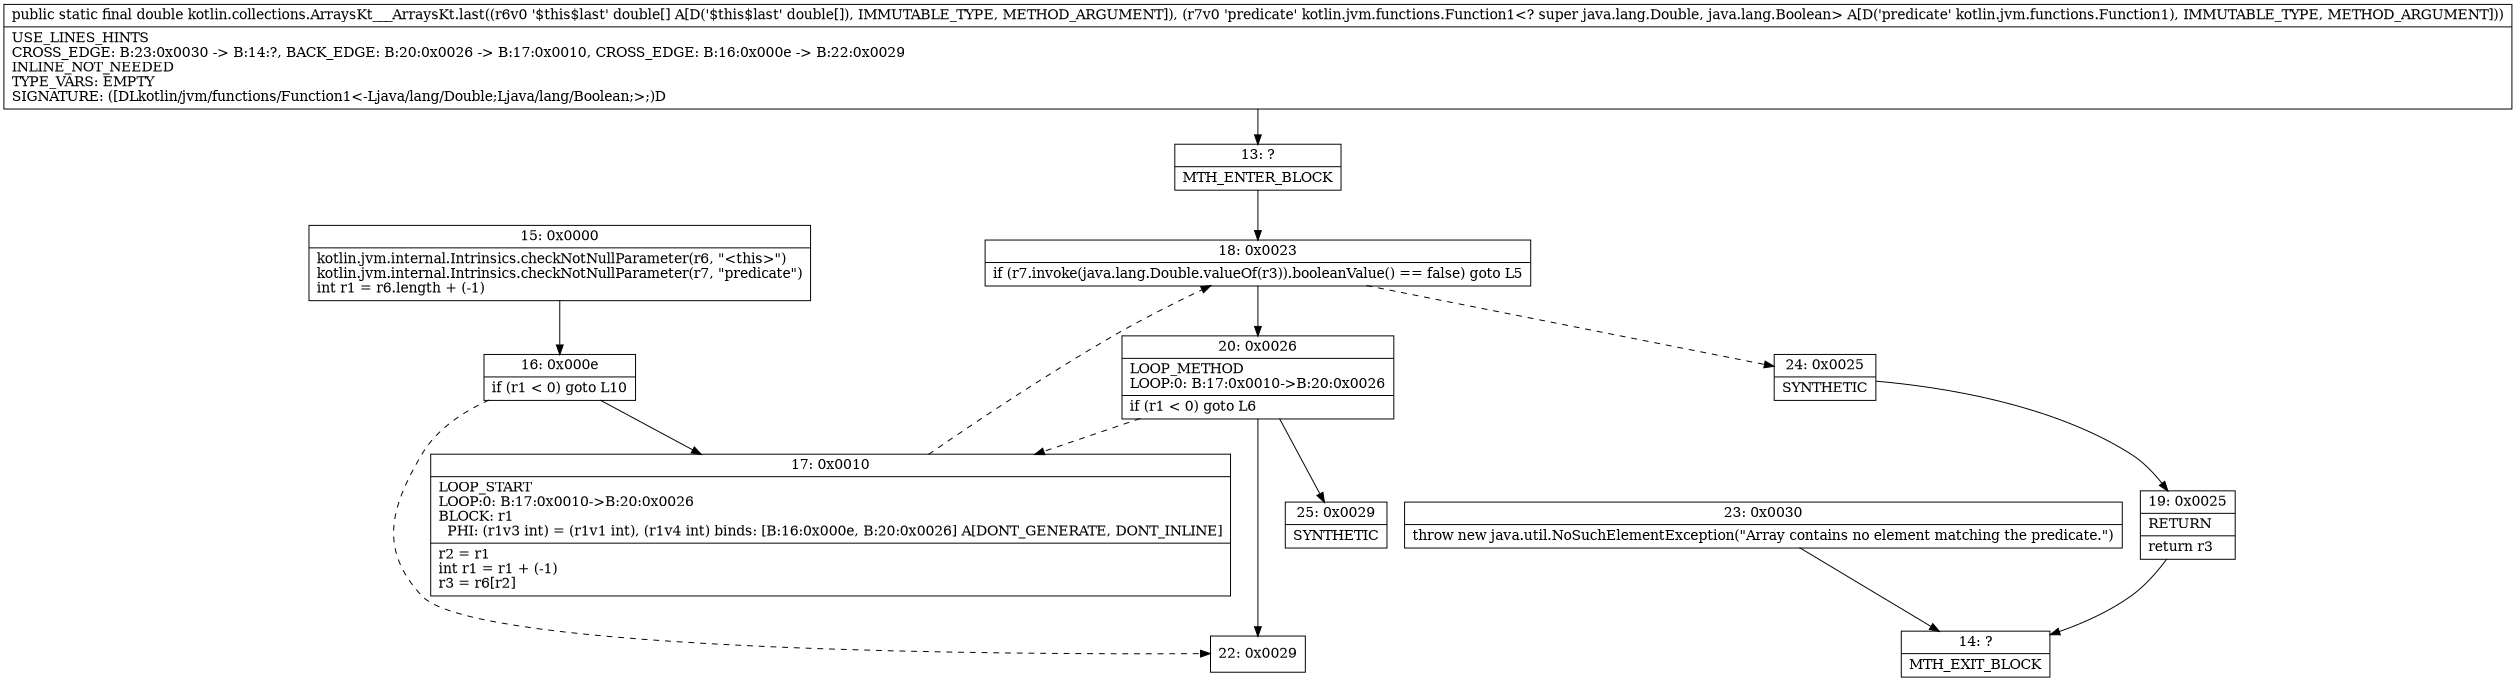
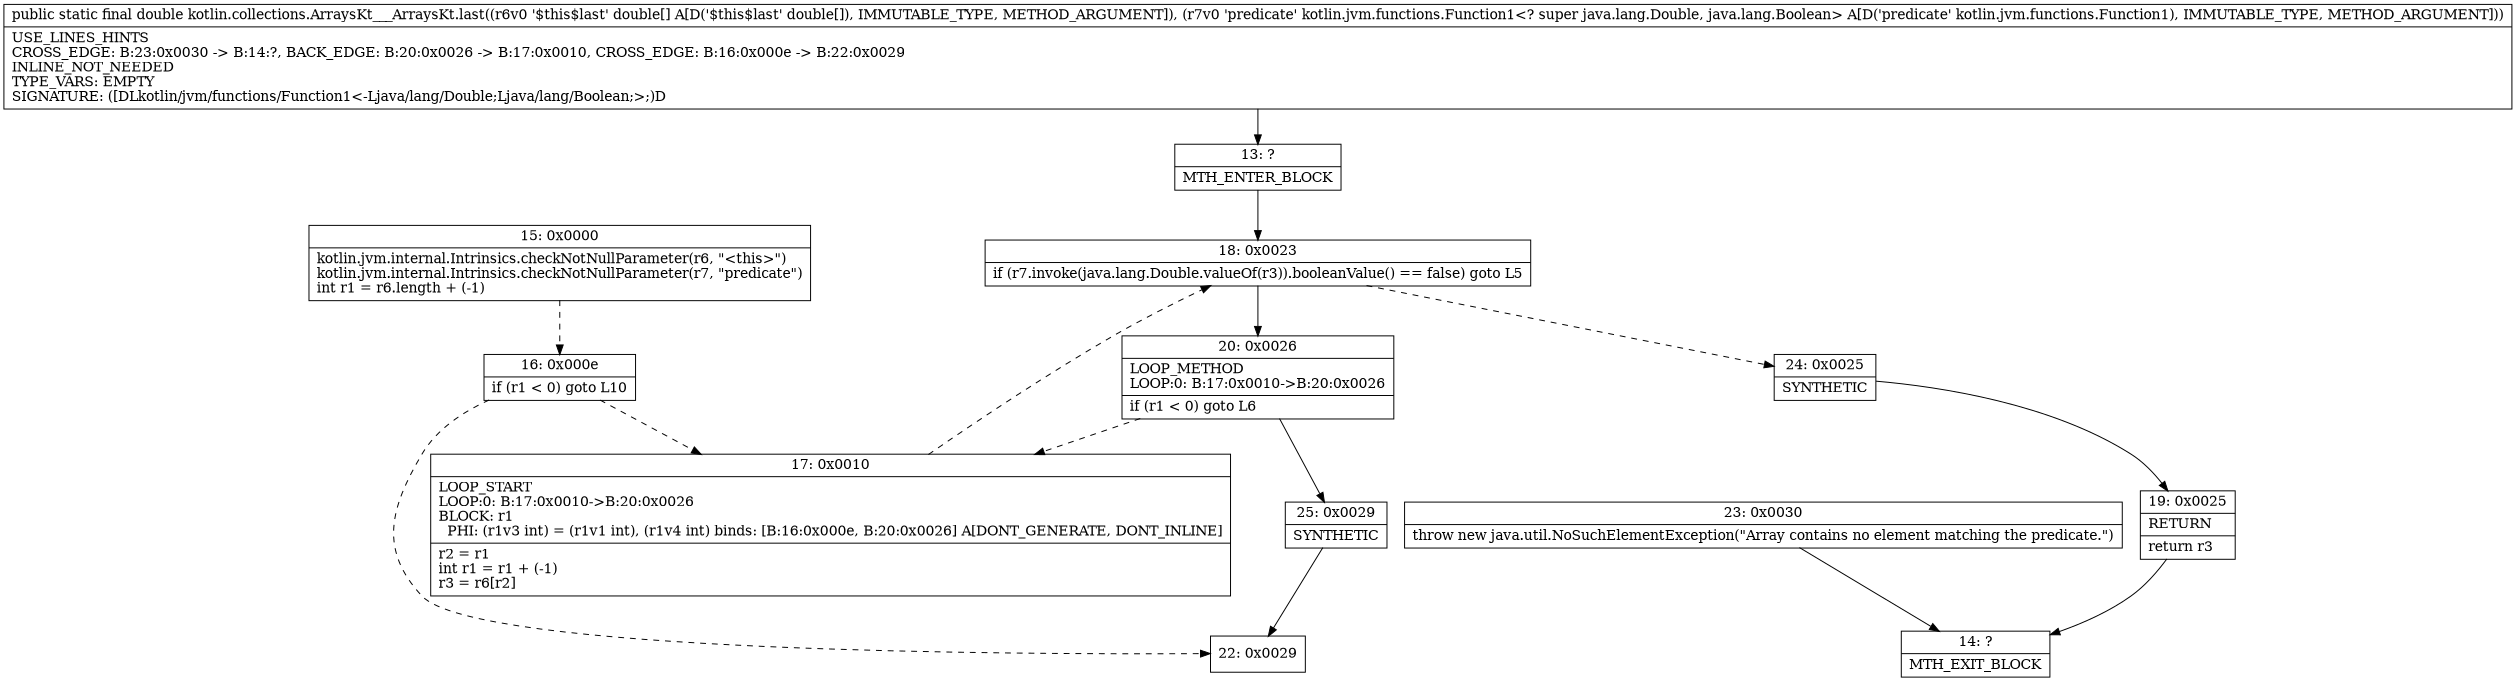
(560, 322) -> (560, 322)
(646, 425) -> (646, 425)
(1258, 523) -> (1298, 588)
